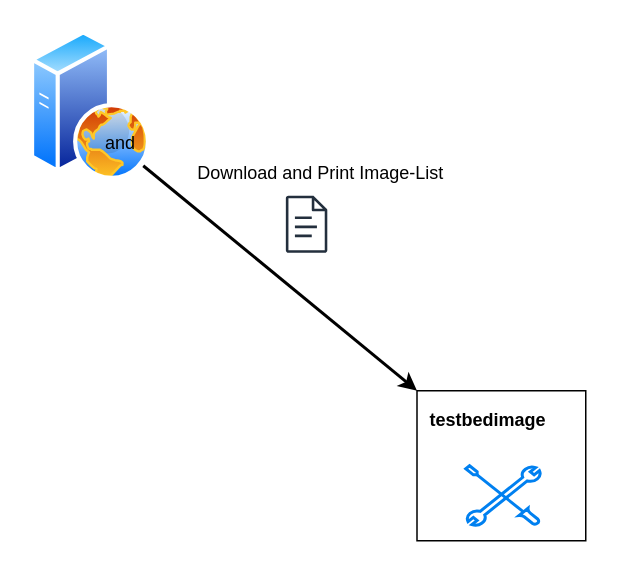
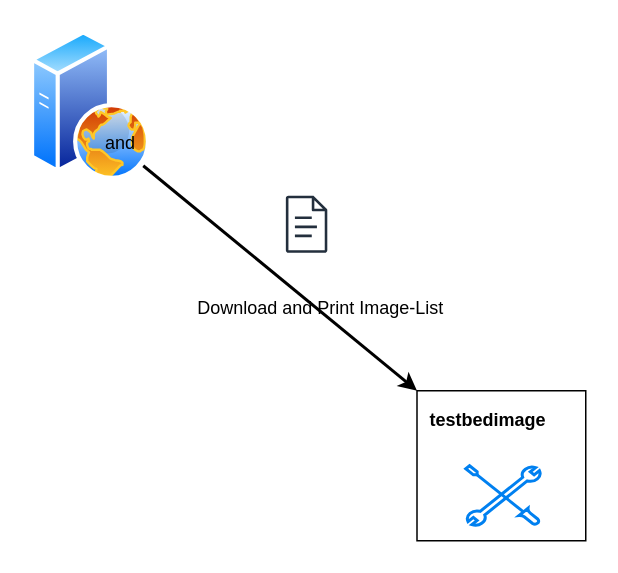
(321, 173) -> (321, 308)
